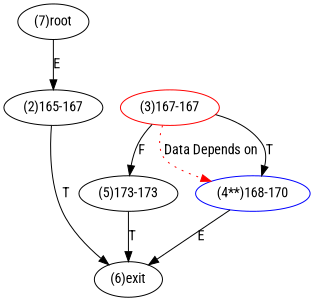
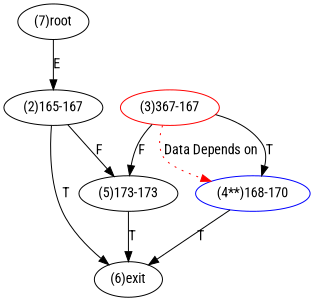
(170, 108) -> (170, 108)
none -> (88, 147)
(201, 237) -> (201, 237)
